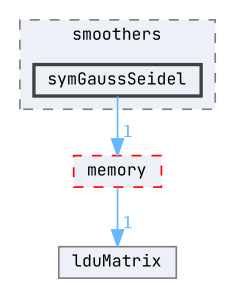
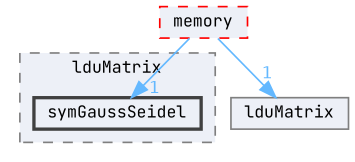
(118, 36) -> (118, 69)
(118, 120) -> (165, 63)
